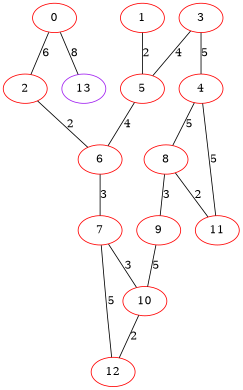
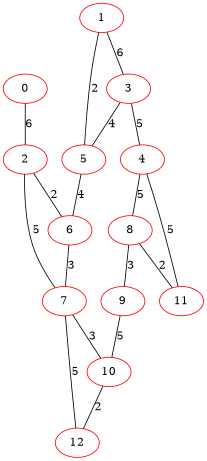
none -> (115, 53)
(84, 89) -> none
none -> (30, 234)
